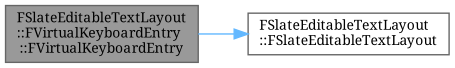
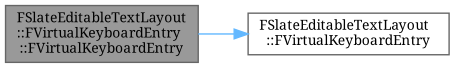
(349, 34) -> (349, 34)
